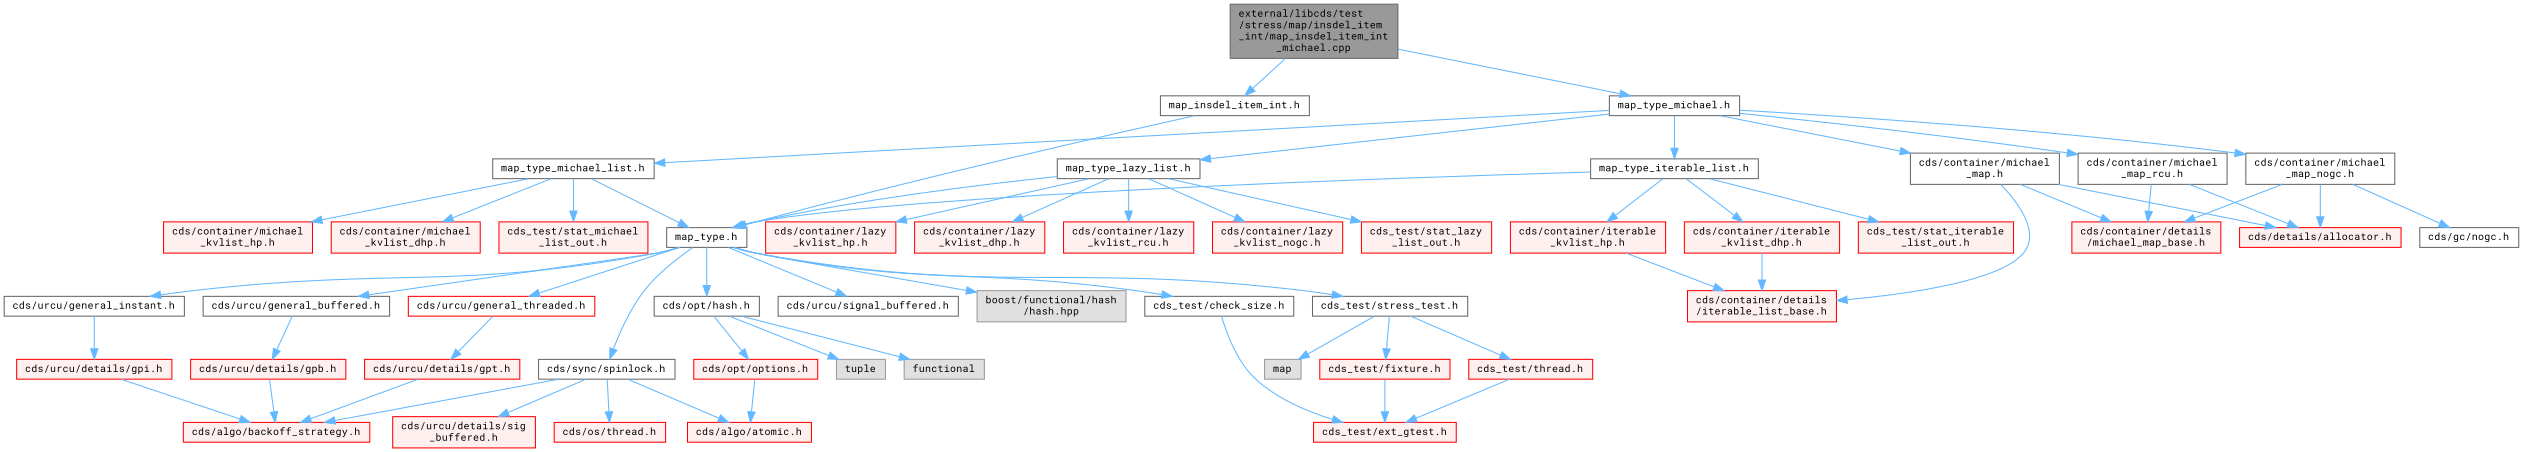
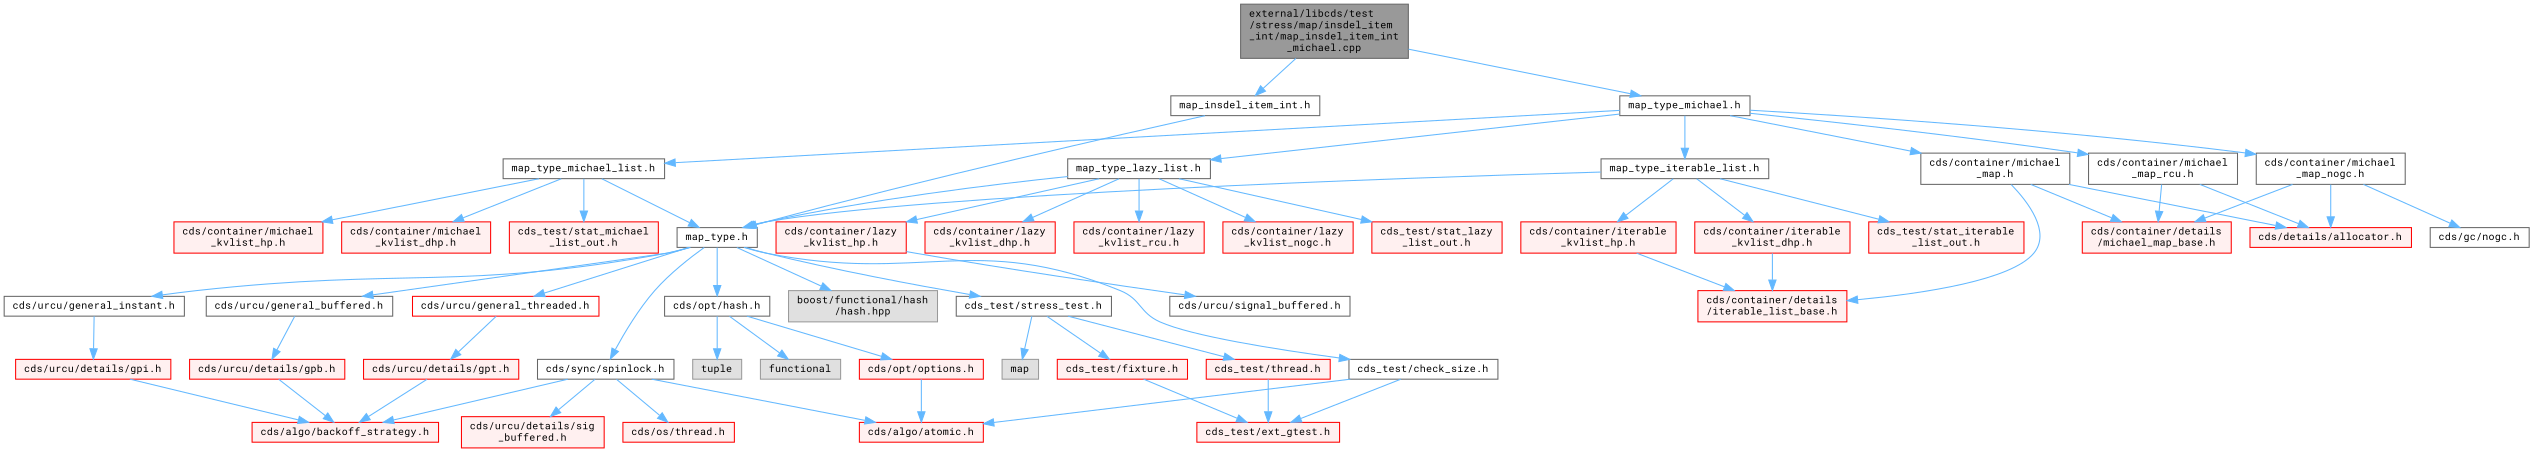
(783, 270) -> (1038, 273)
none -> (1172, 401)
